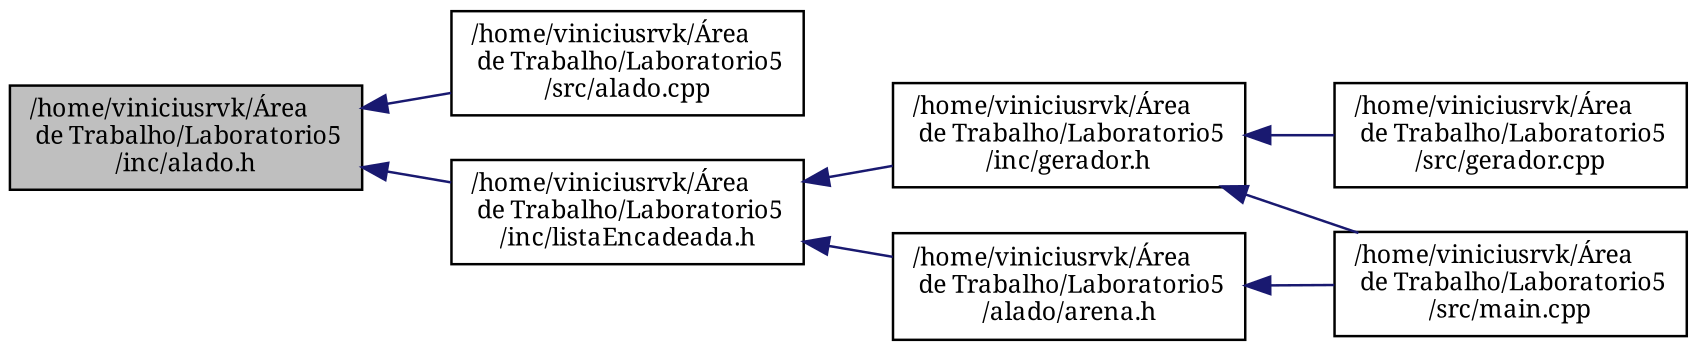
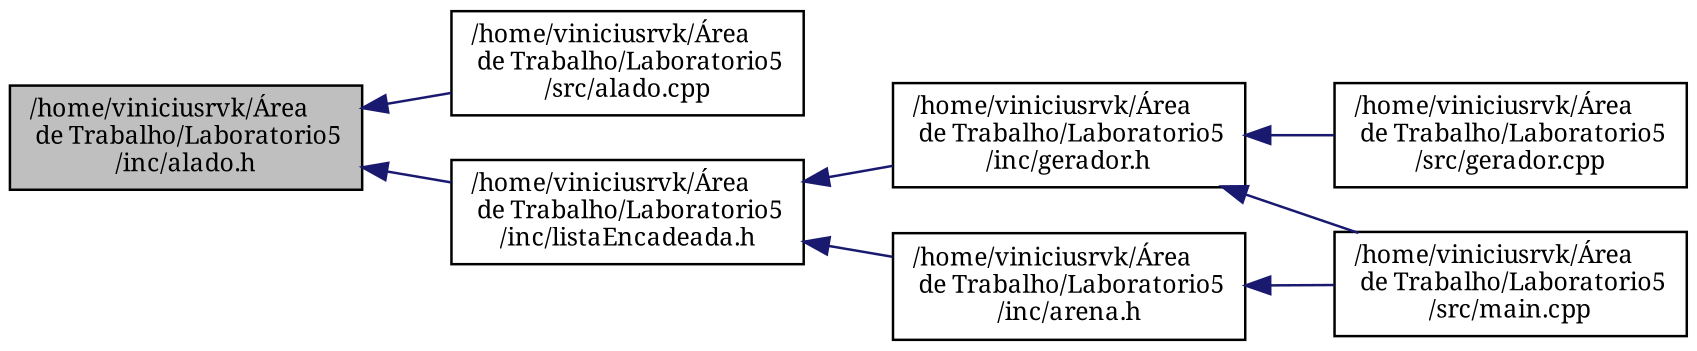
(1069, 287) -> (1069, 287)
